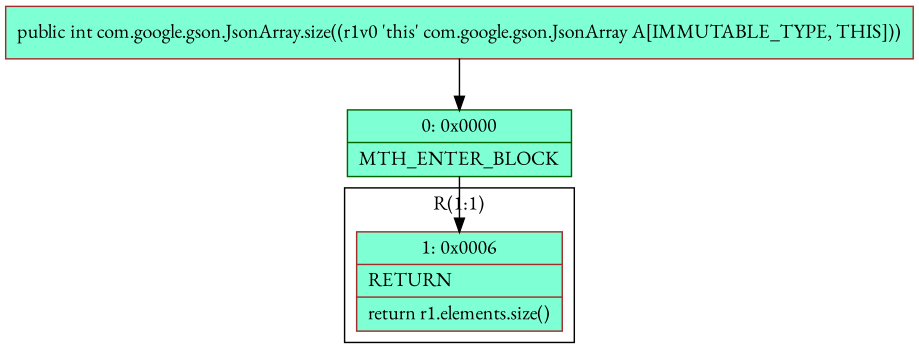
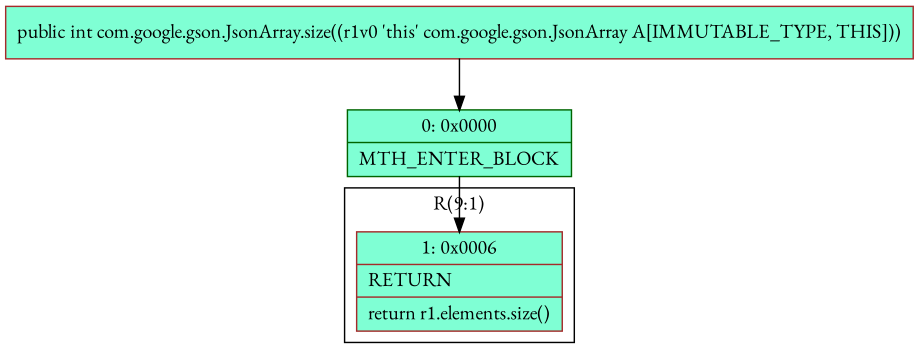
(459, 204) -> (459, 204)
